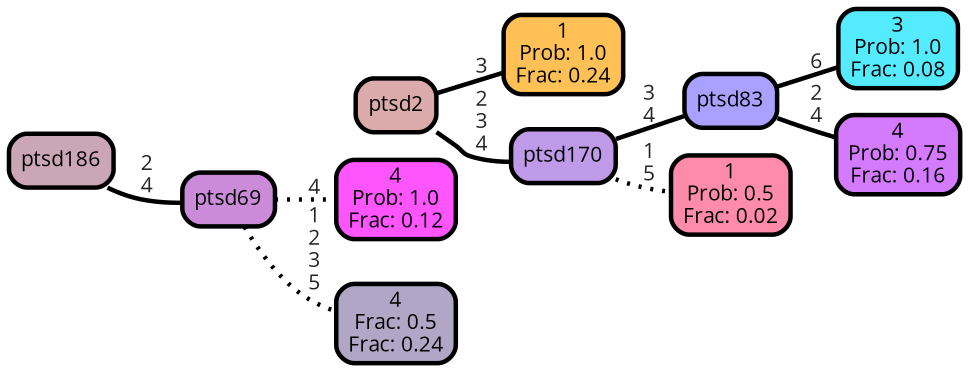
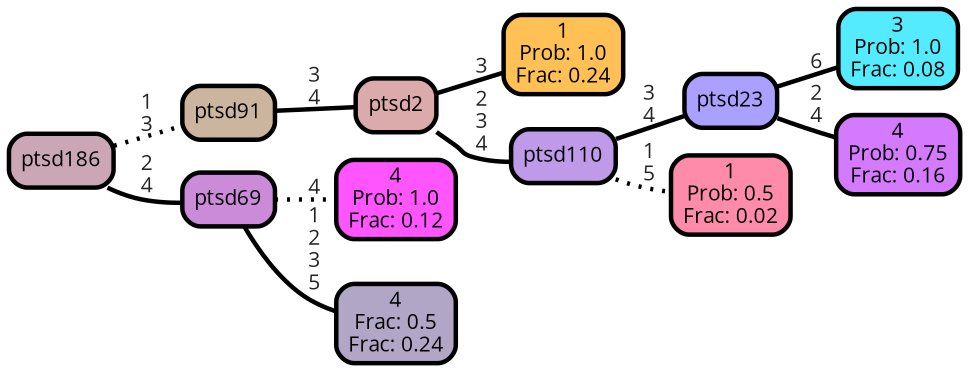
(731, 101) -> (731, 101)
none -> (229, 113)
(563, 156) -> (563, 156)
(283, 278) -> (283, 278)
